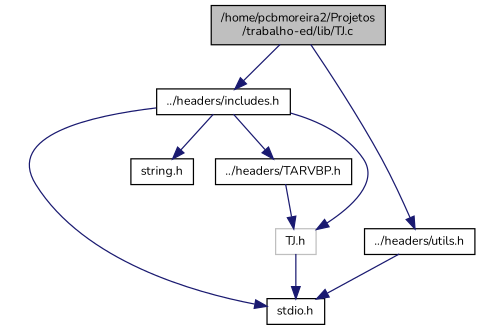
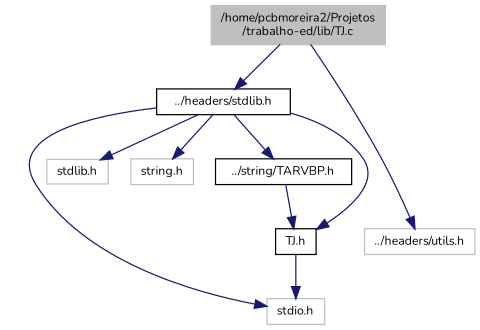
(298, 25) -> (298, 25)
(223, 102) -> (223, 102)
none -> (78, 172)
(162, 172) -> (162, 172)
(284, 172) -> (284, 172)
(296, 242) -> (296, 242)
(420, 242) -> (420, 242)
(363, 274) -> none
(296, 312) -> (296, 312)
